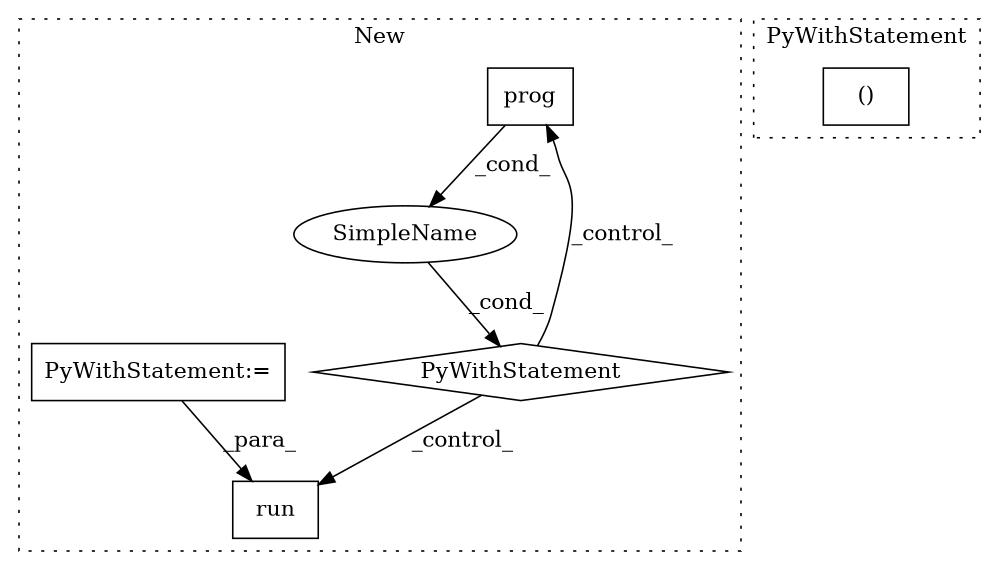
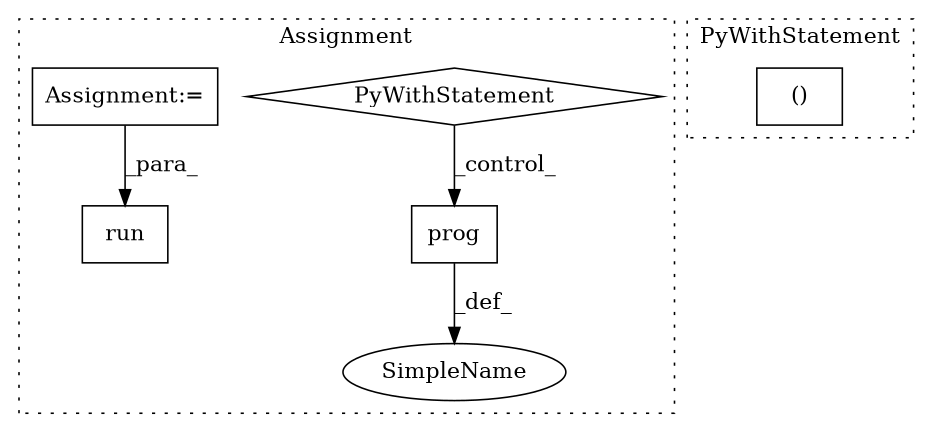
(380, 37) -> (347, 37)
(513, 165) -> (484, 303)
(459, 298) -> none
(158, 372) -> (125, 97)
(407, 436) -> none
